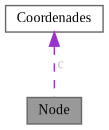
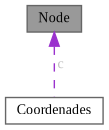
(54, 72) -> (54, 72)
